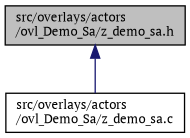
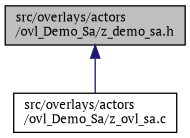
(95, 113) -> (95, 113)
